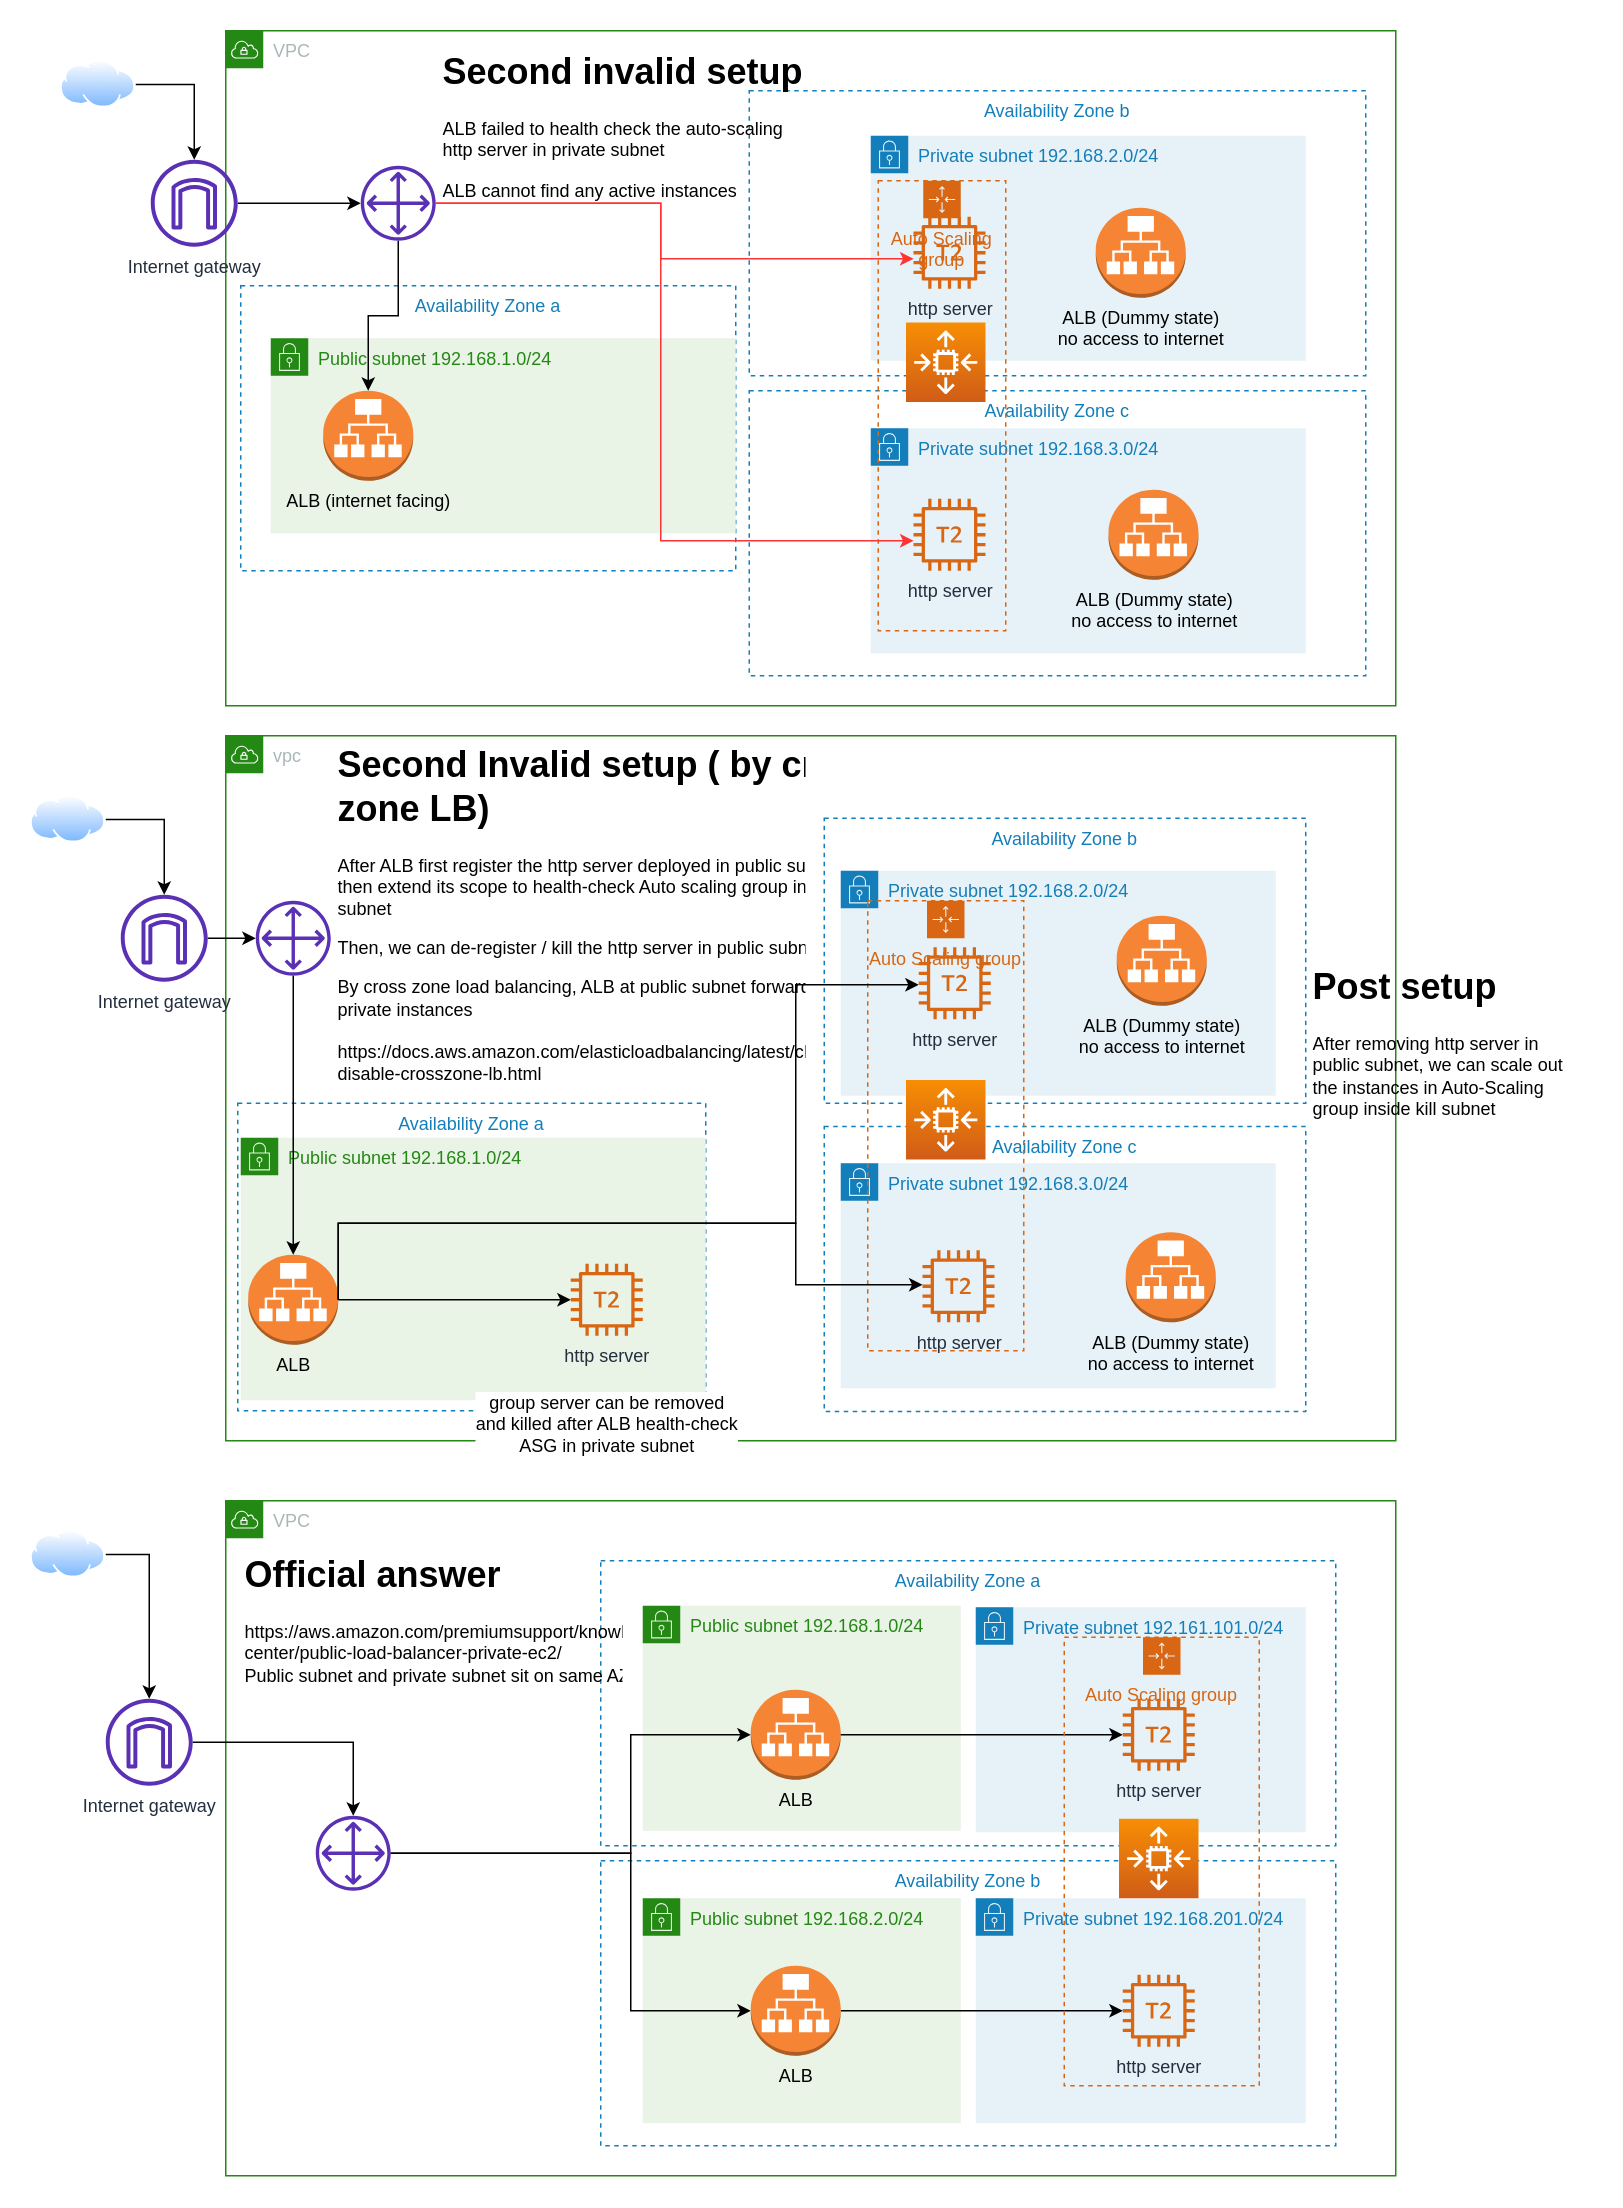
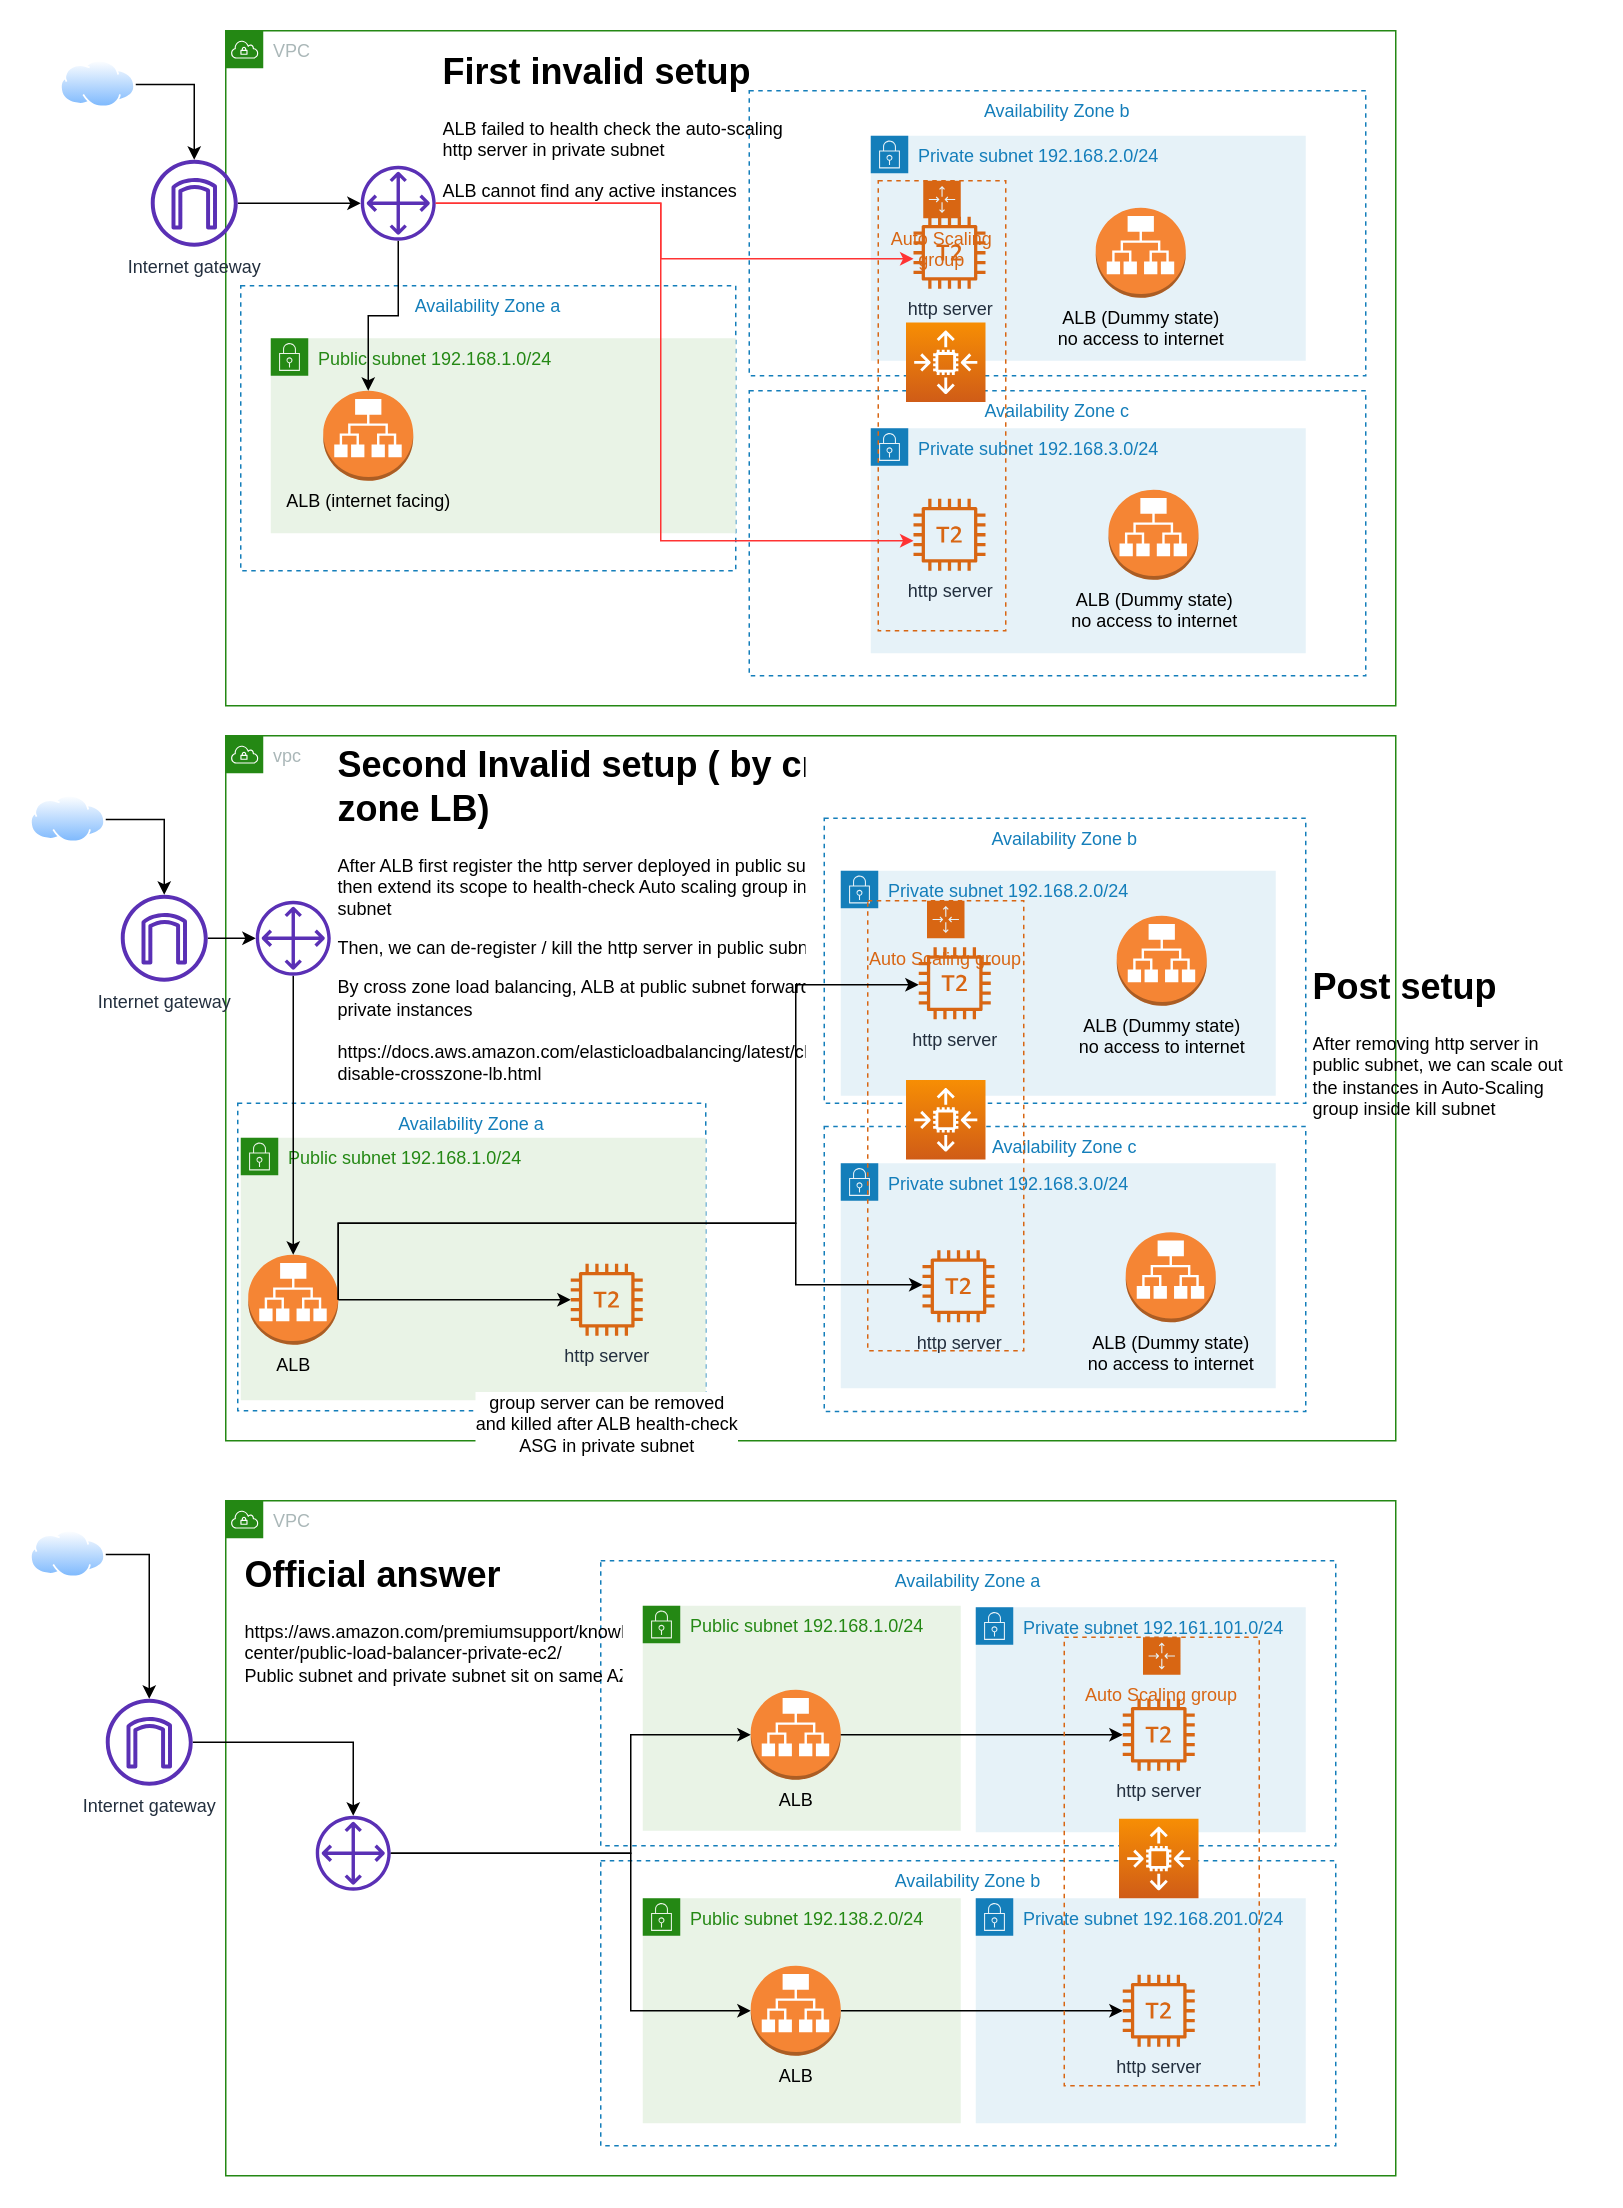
(625, 93) -> (625, 93)
(815, 1920) -> (815, 1920)
